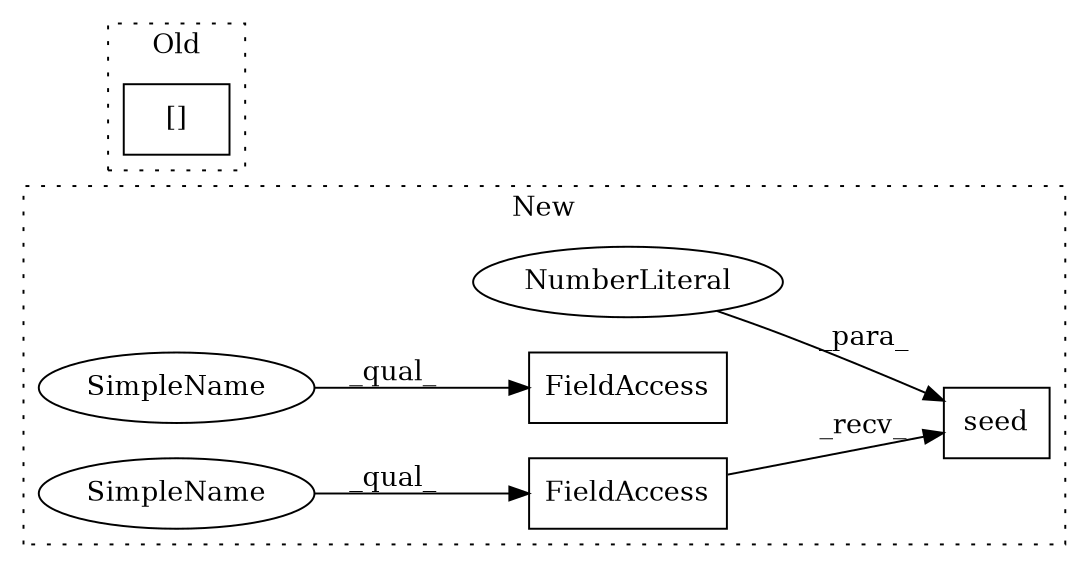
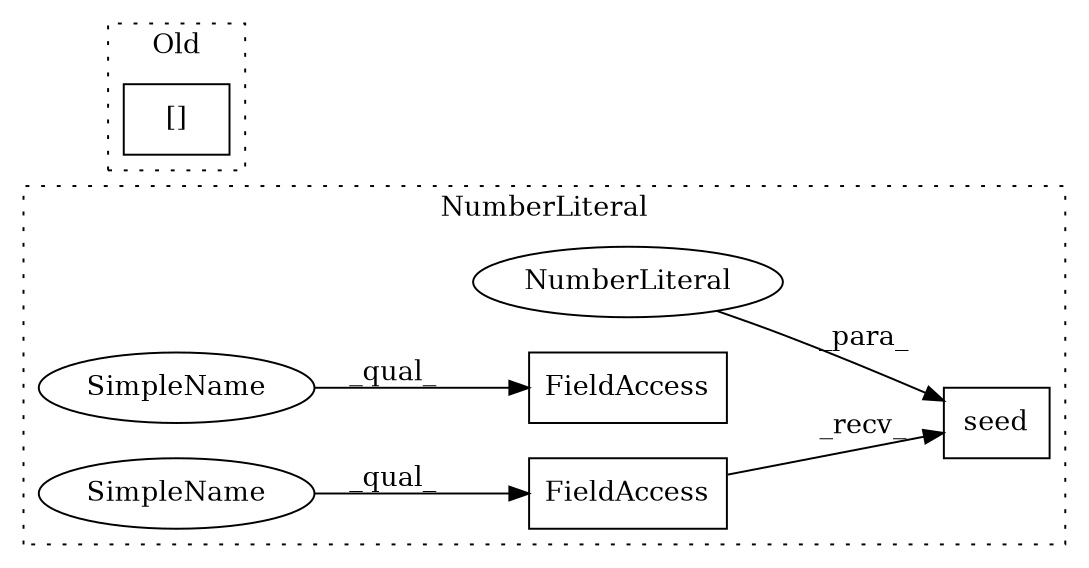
(544, 209) -> (544, 209)
